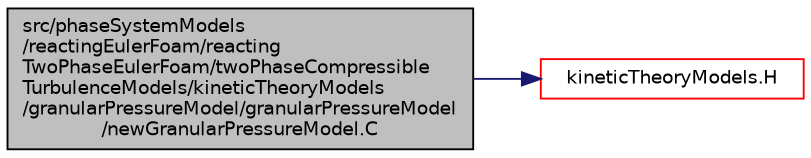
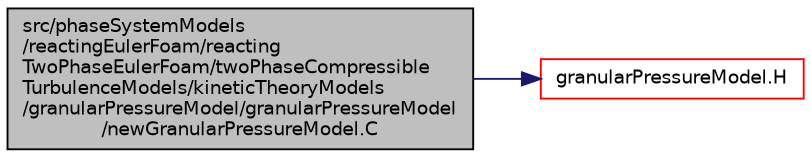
(672, 79) -> (672, 79)
